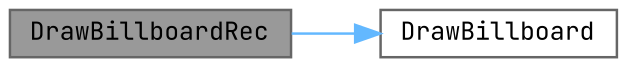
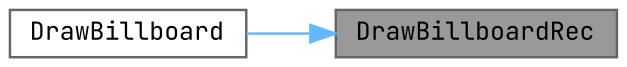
(323, 34) -> (278, 34)
